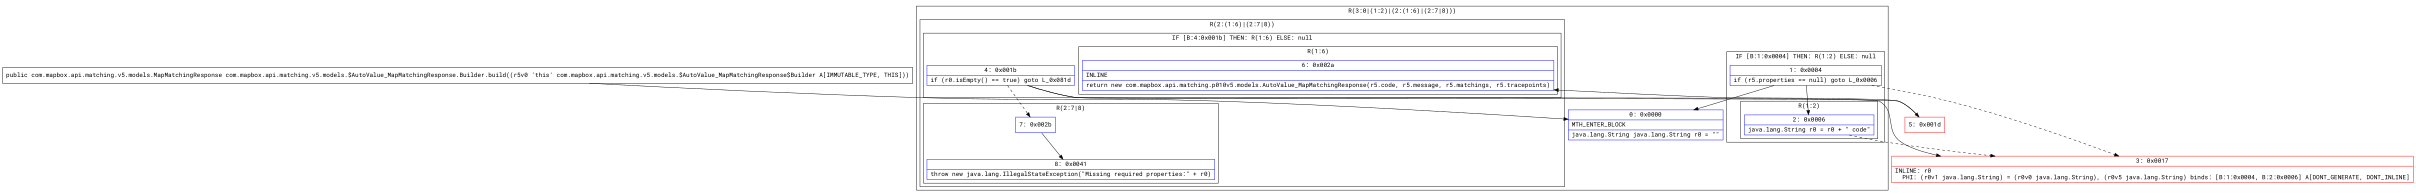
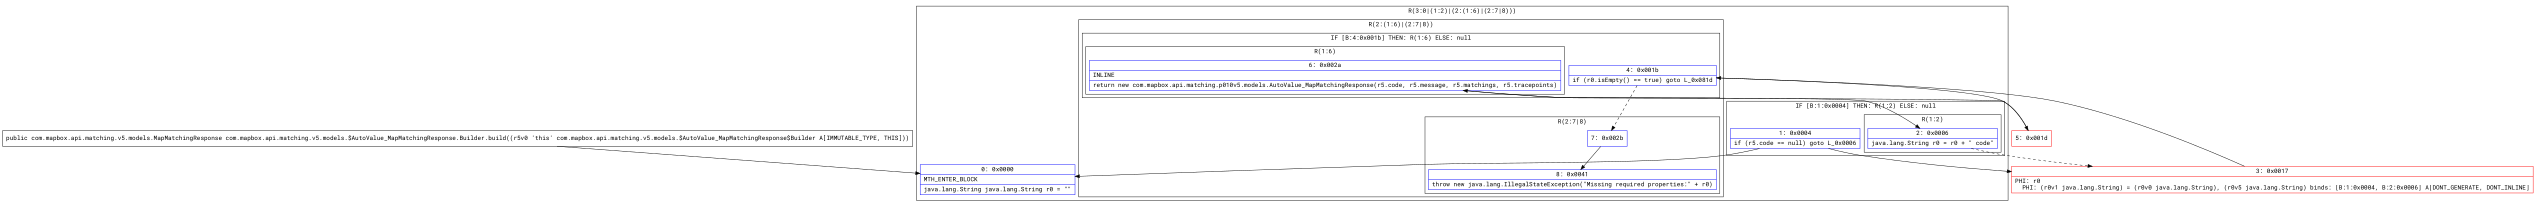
(1806, 80) -> (1795, 143)
(1807, 95) -> (1693, 98)
(1496, 98) -> (1988, 92)
(1995, 114) -> (1917, 163)
(1915, 171) -> (2030, 181)
